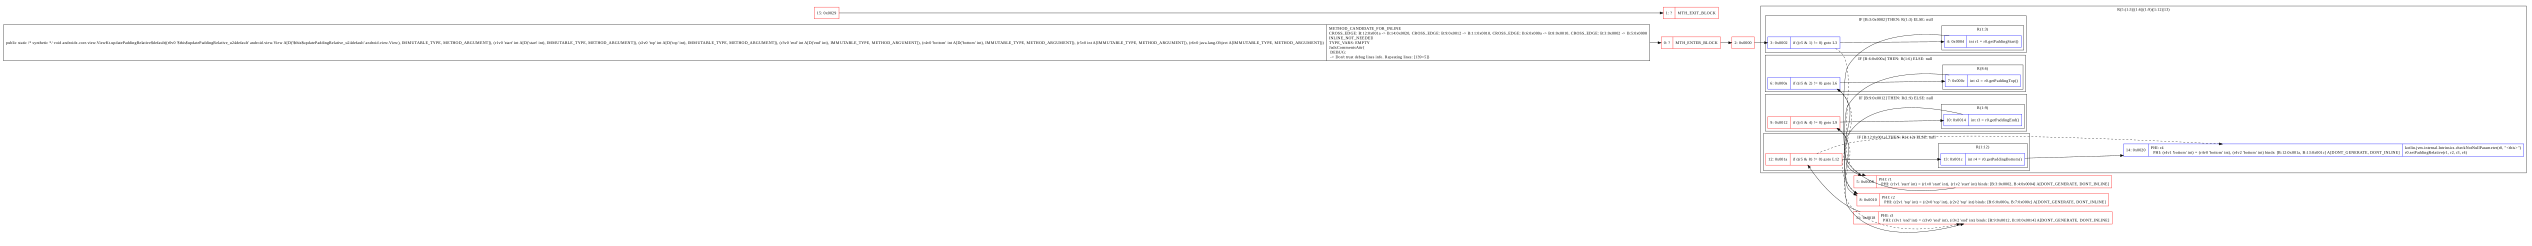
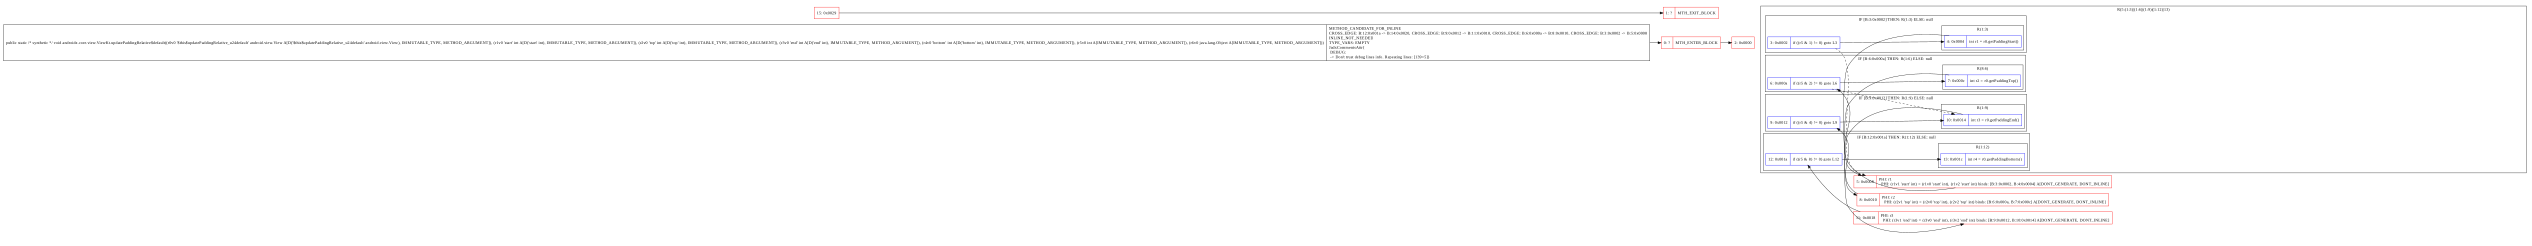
(1759, 43) -> none
(1804, 123) -> (1804, 123)
(1850, 127) -> (1892, 101)
(2324, 150) -> none
(1804, 159) -> (1804, 159)
(1862, 215) -> none
